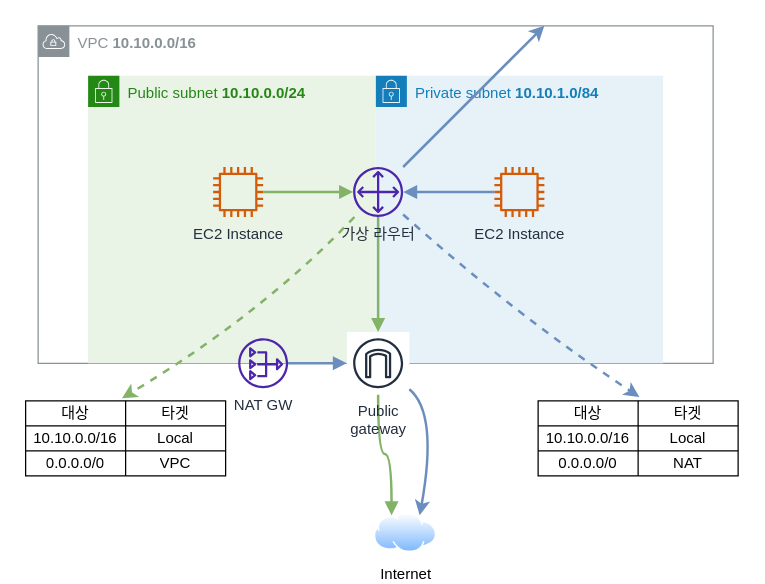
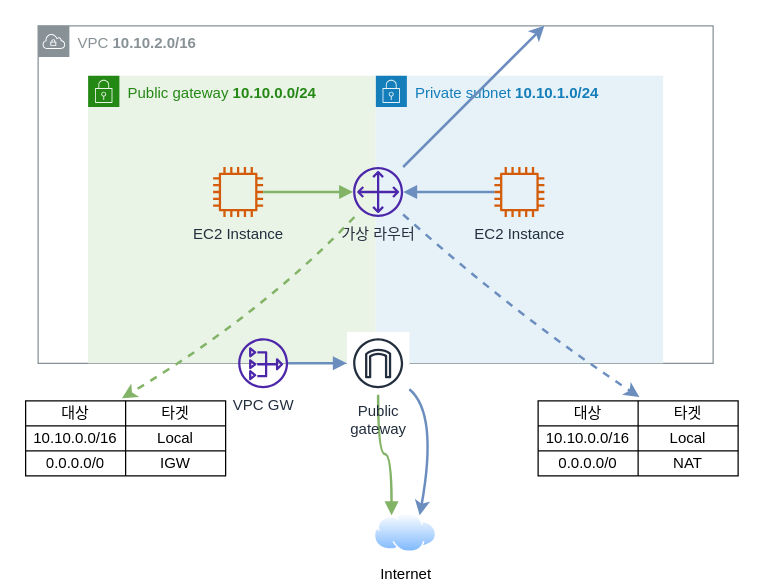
(138, 43) -> (138, 43)
(224, 93) -> (228, 93)
(517, 93) -> (517, 93)
(378, 268) -> none
(264, 406) -> (264, 406)
(176, 463) -> (176, 463)
